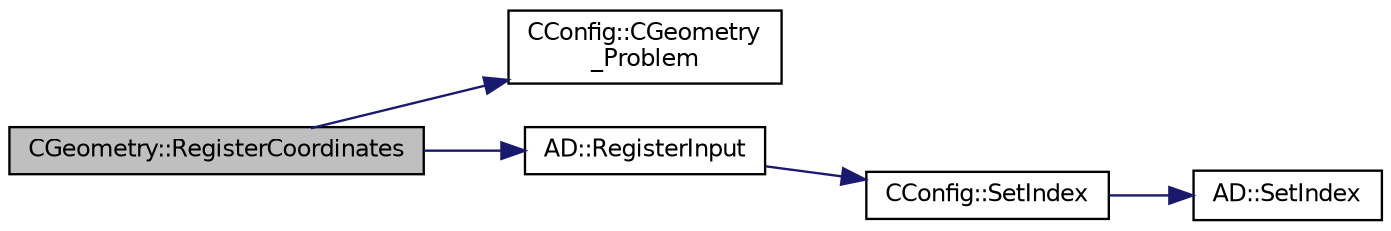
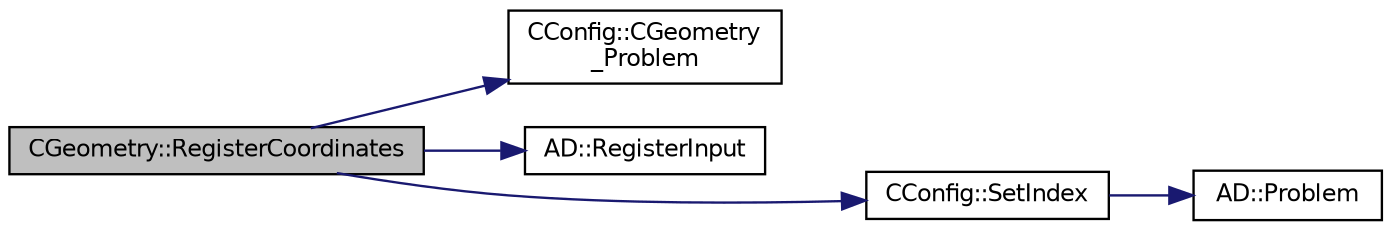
(804, 171) -> (588, 200)
(1288, 195) -> (1288, 195)
